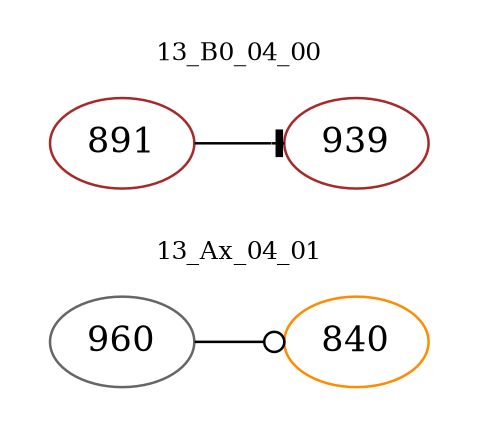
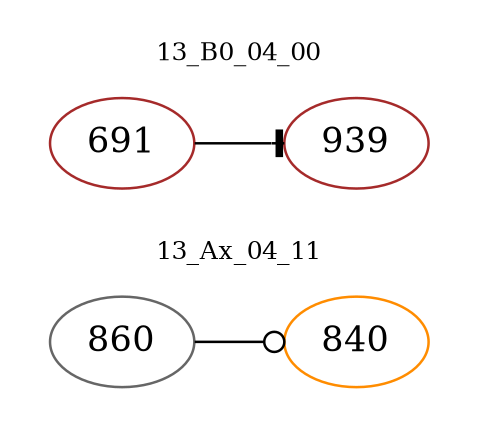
(122, 143) -> (122, 143)
(239, 253) -> (239, 253)
(122, 342) -> (122, 342)
